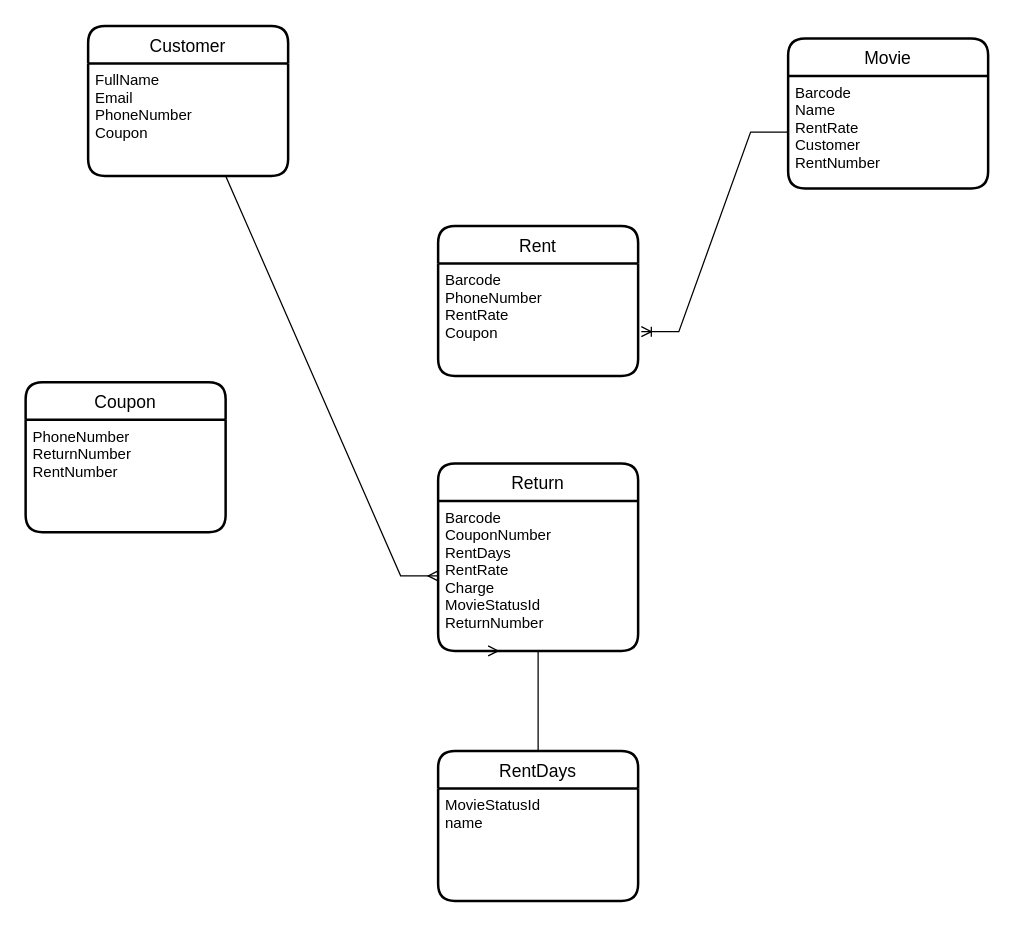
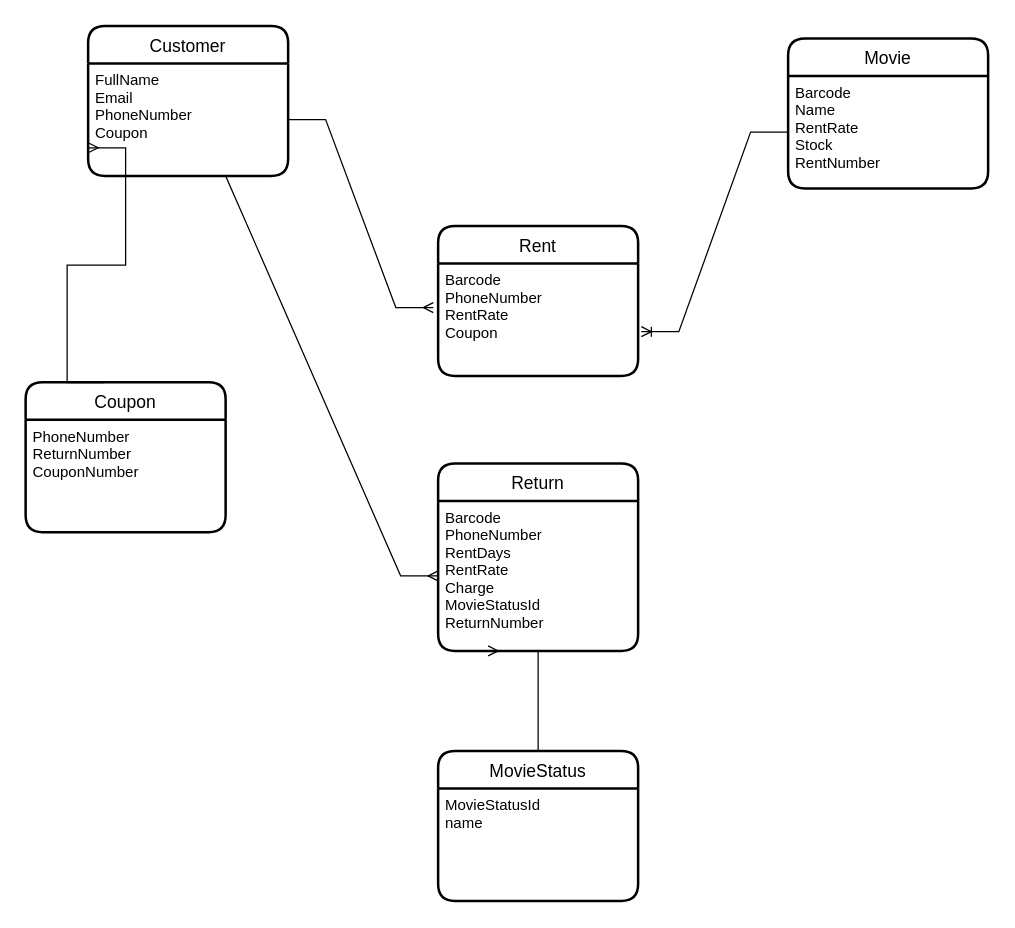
(824, 93) -> (824, 93)
none -> (361, 214)
none -> (113, 265)
(79, 436) -> (79, 436)
(474, 518) -> (474, 518)
(538, 770) -> (538, 770)
